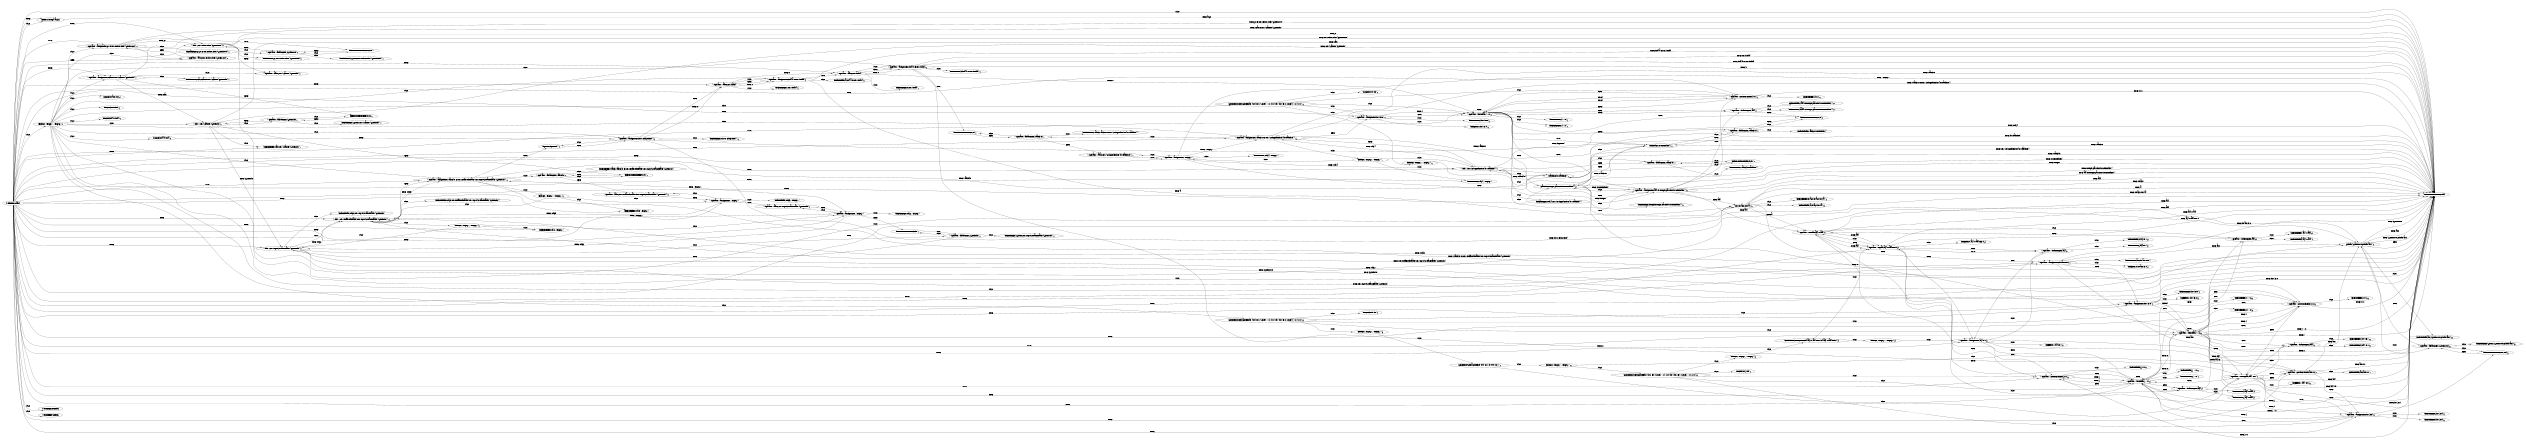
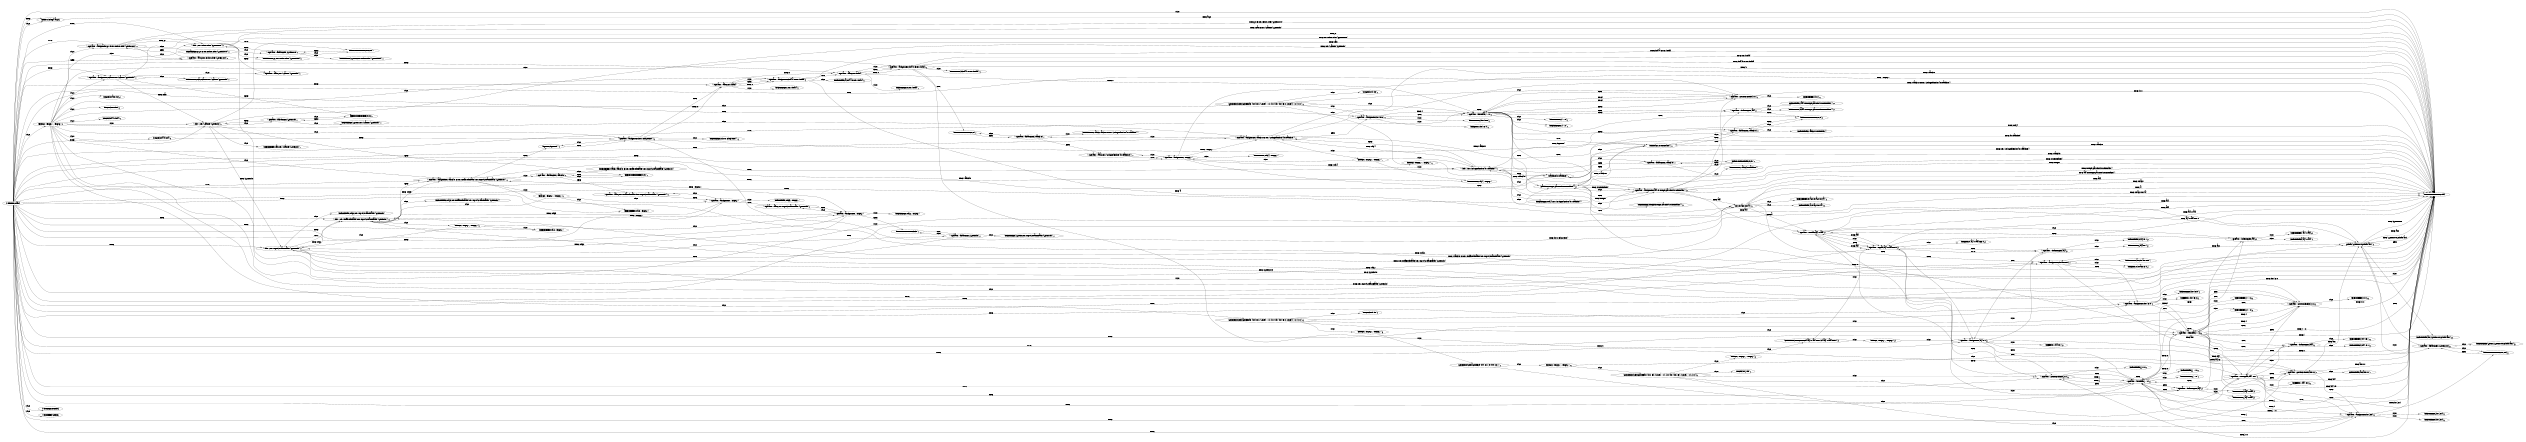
(120, 154) -> (90, 141)
(2248, 228) -> none
